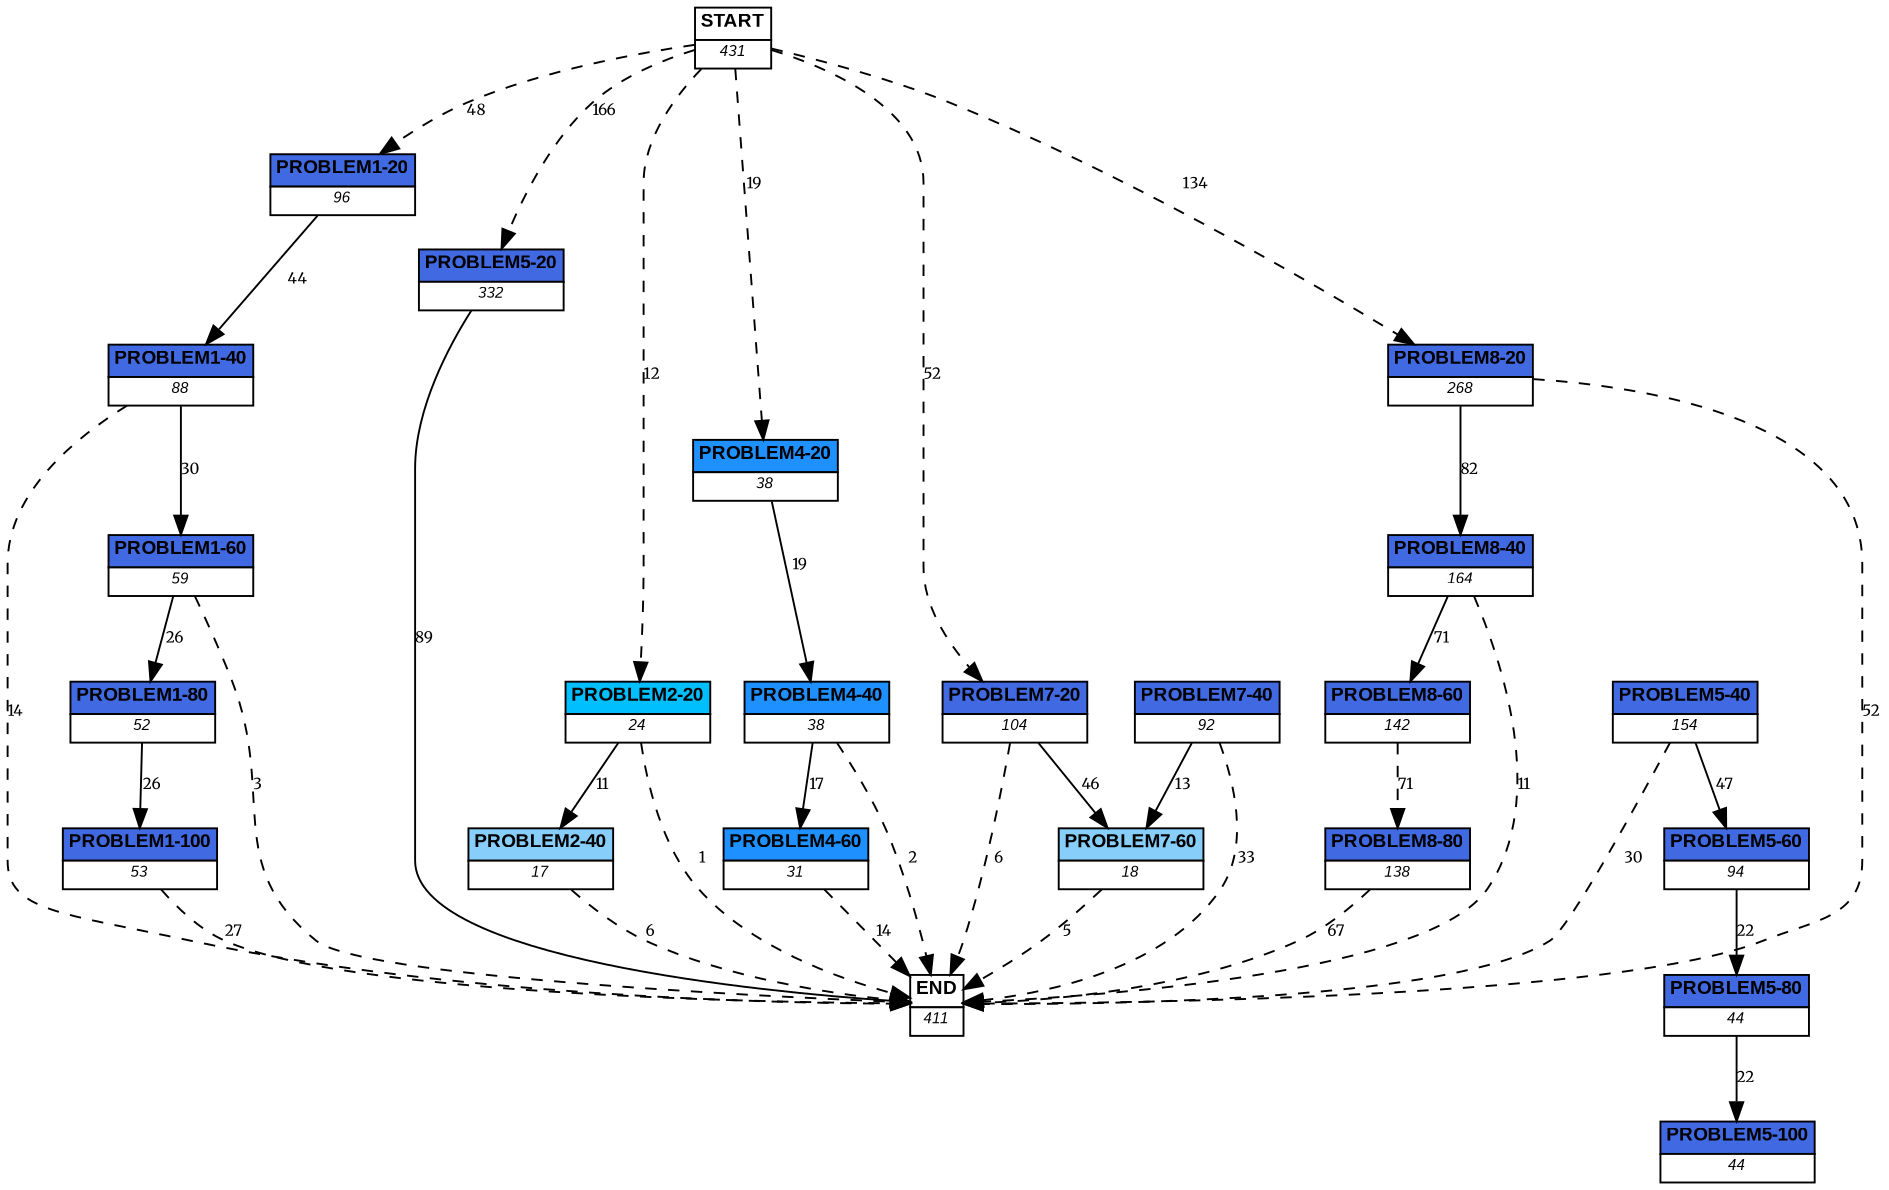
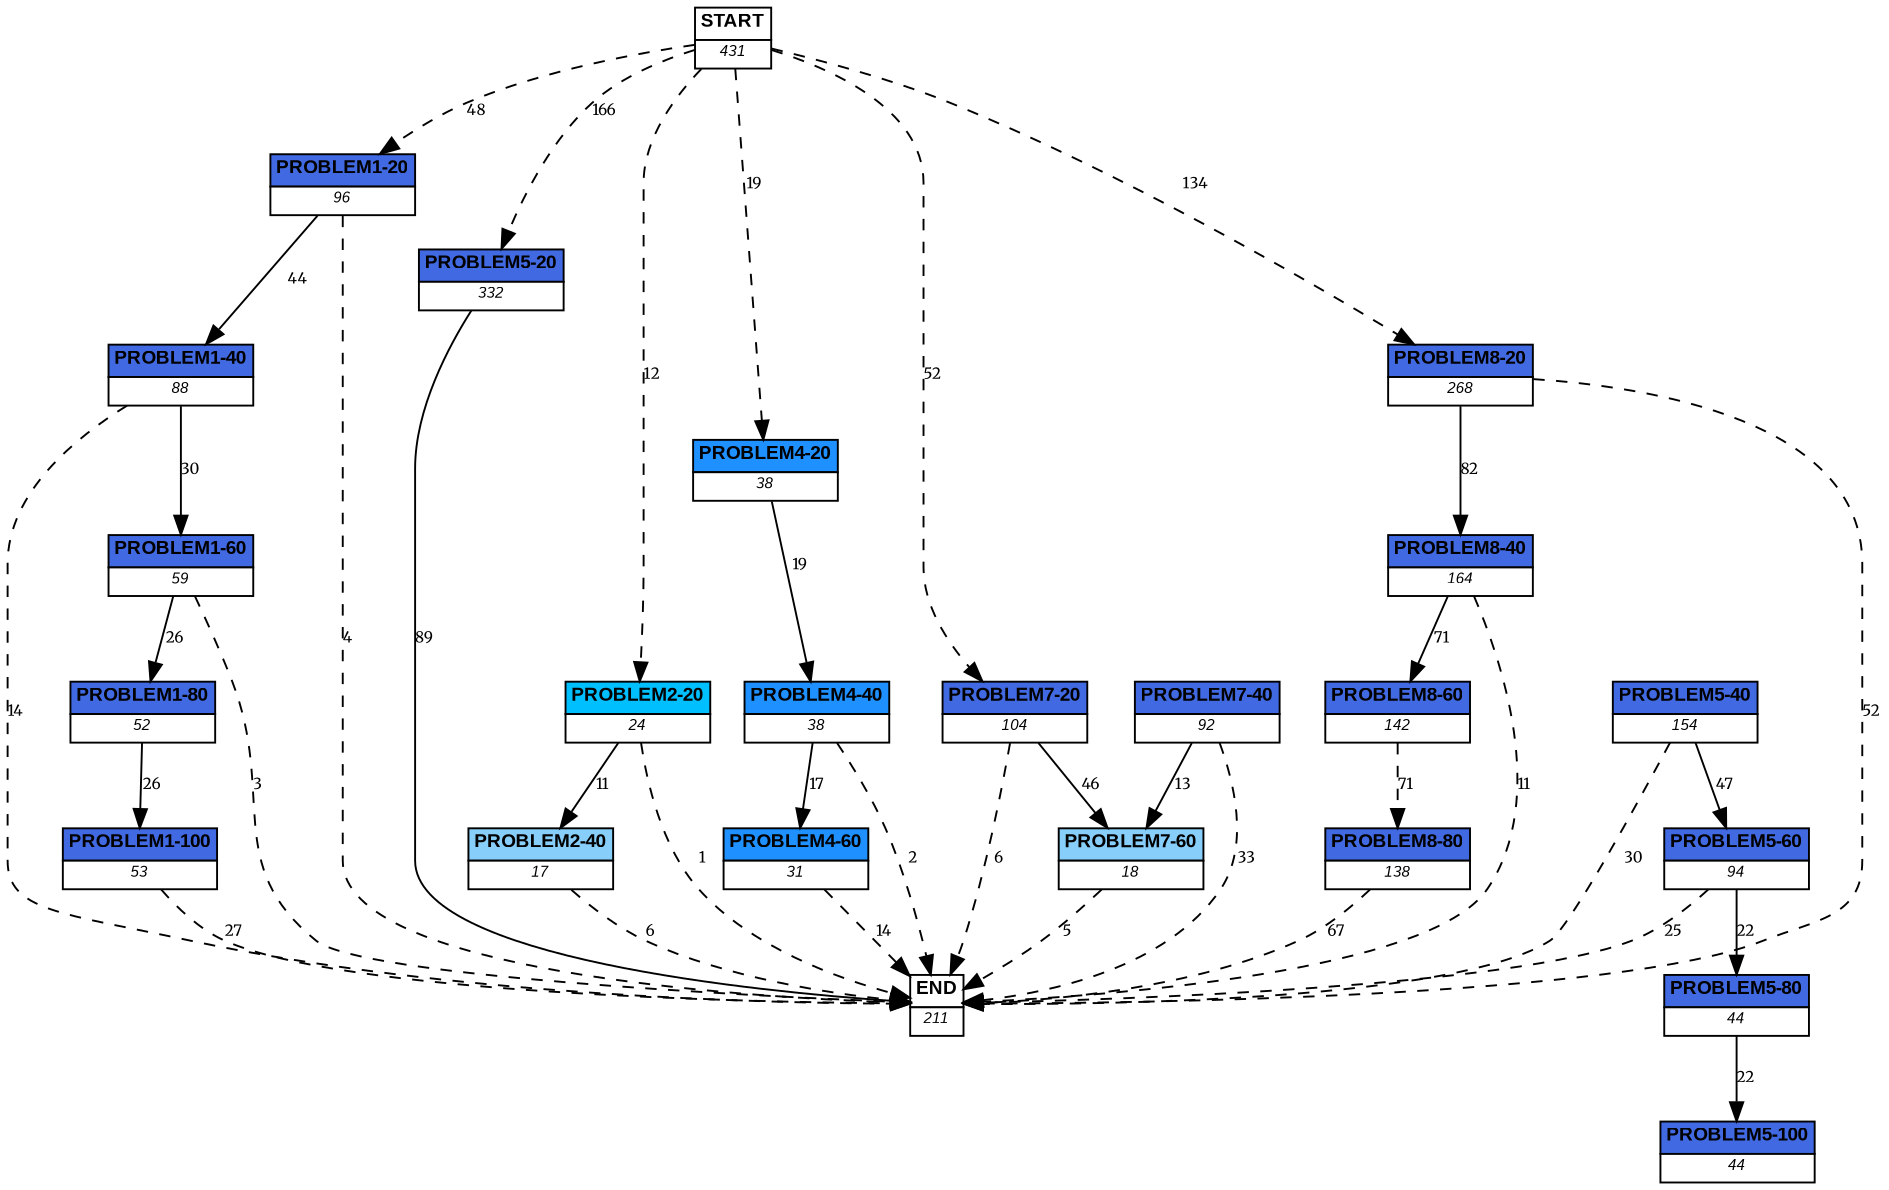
none -> (343, 832)
none -> (1522, 966)
(937, 1019) -> (937, 1019)
